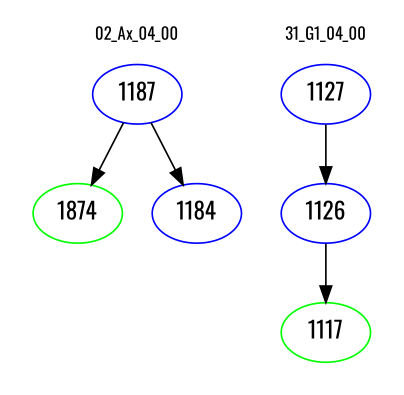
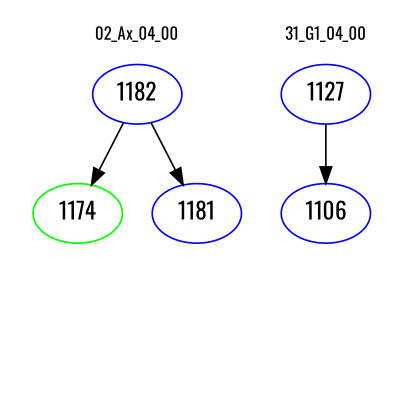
(137, 94) -> (137, 94)
(78, 213) -> (78, 213)
(197, 213) -> (197, 213)
(326, 213) -> (326, 213)
(326, 332) -> none
